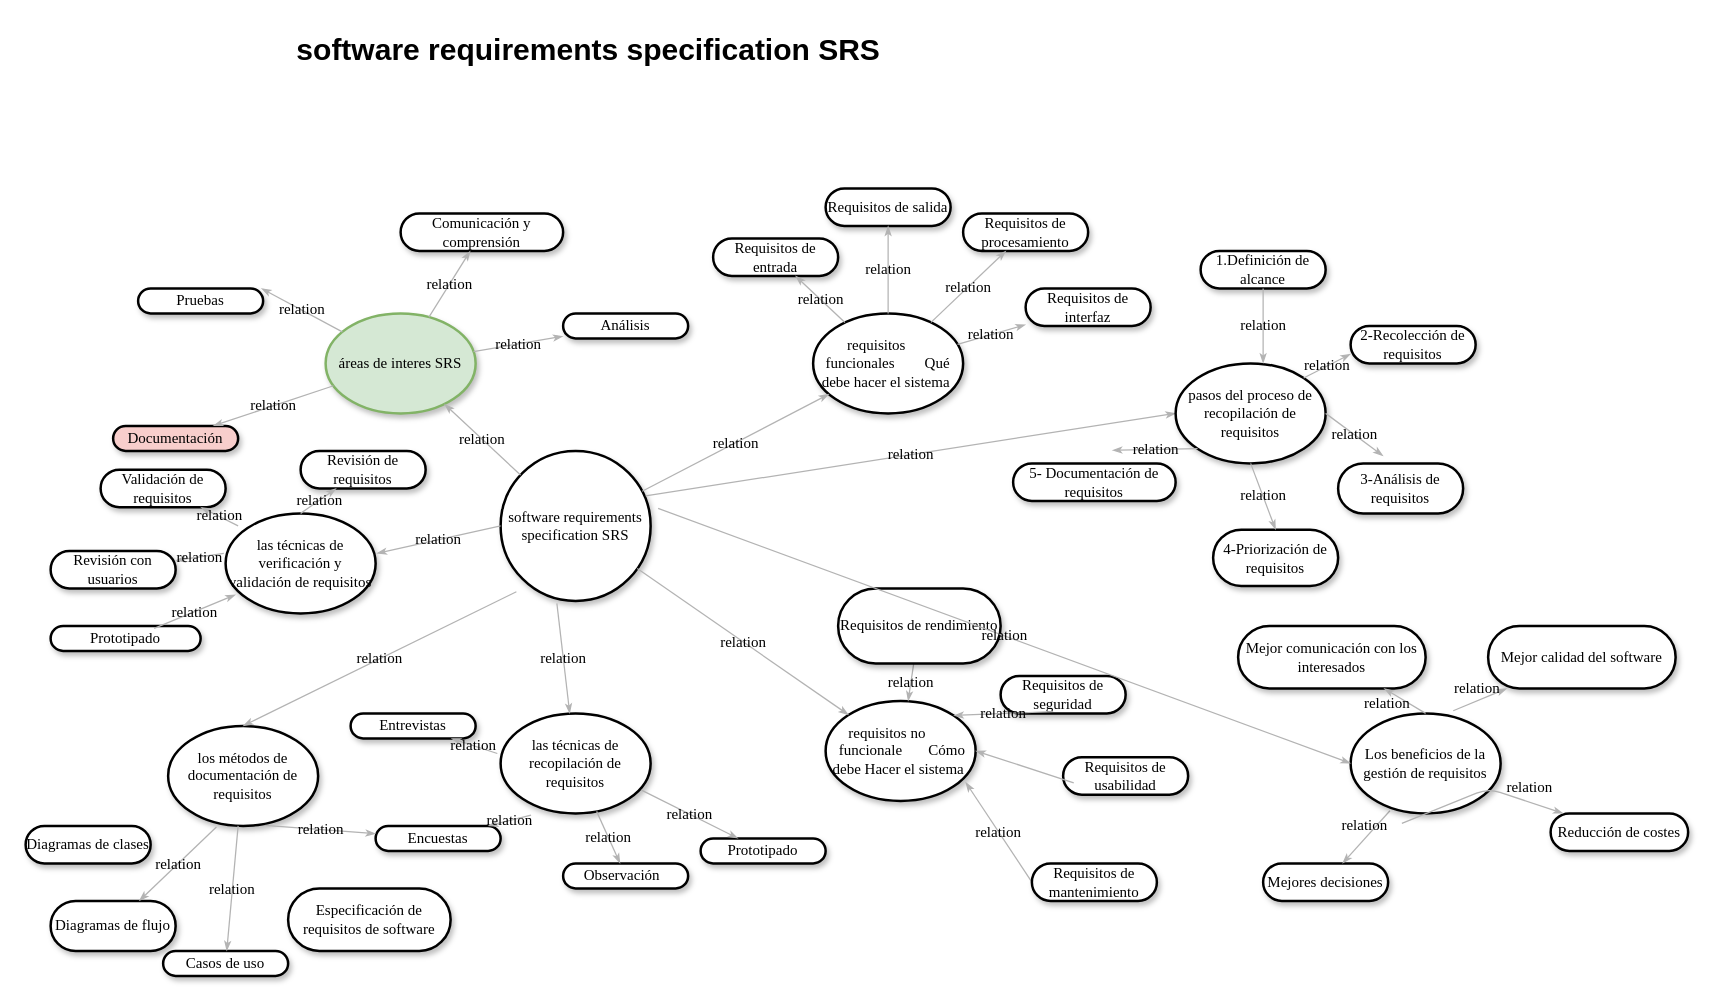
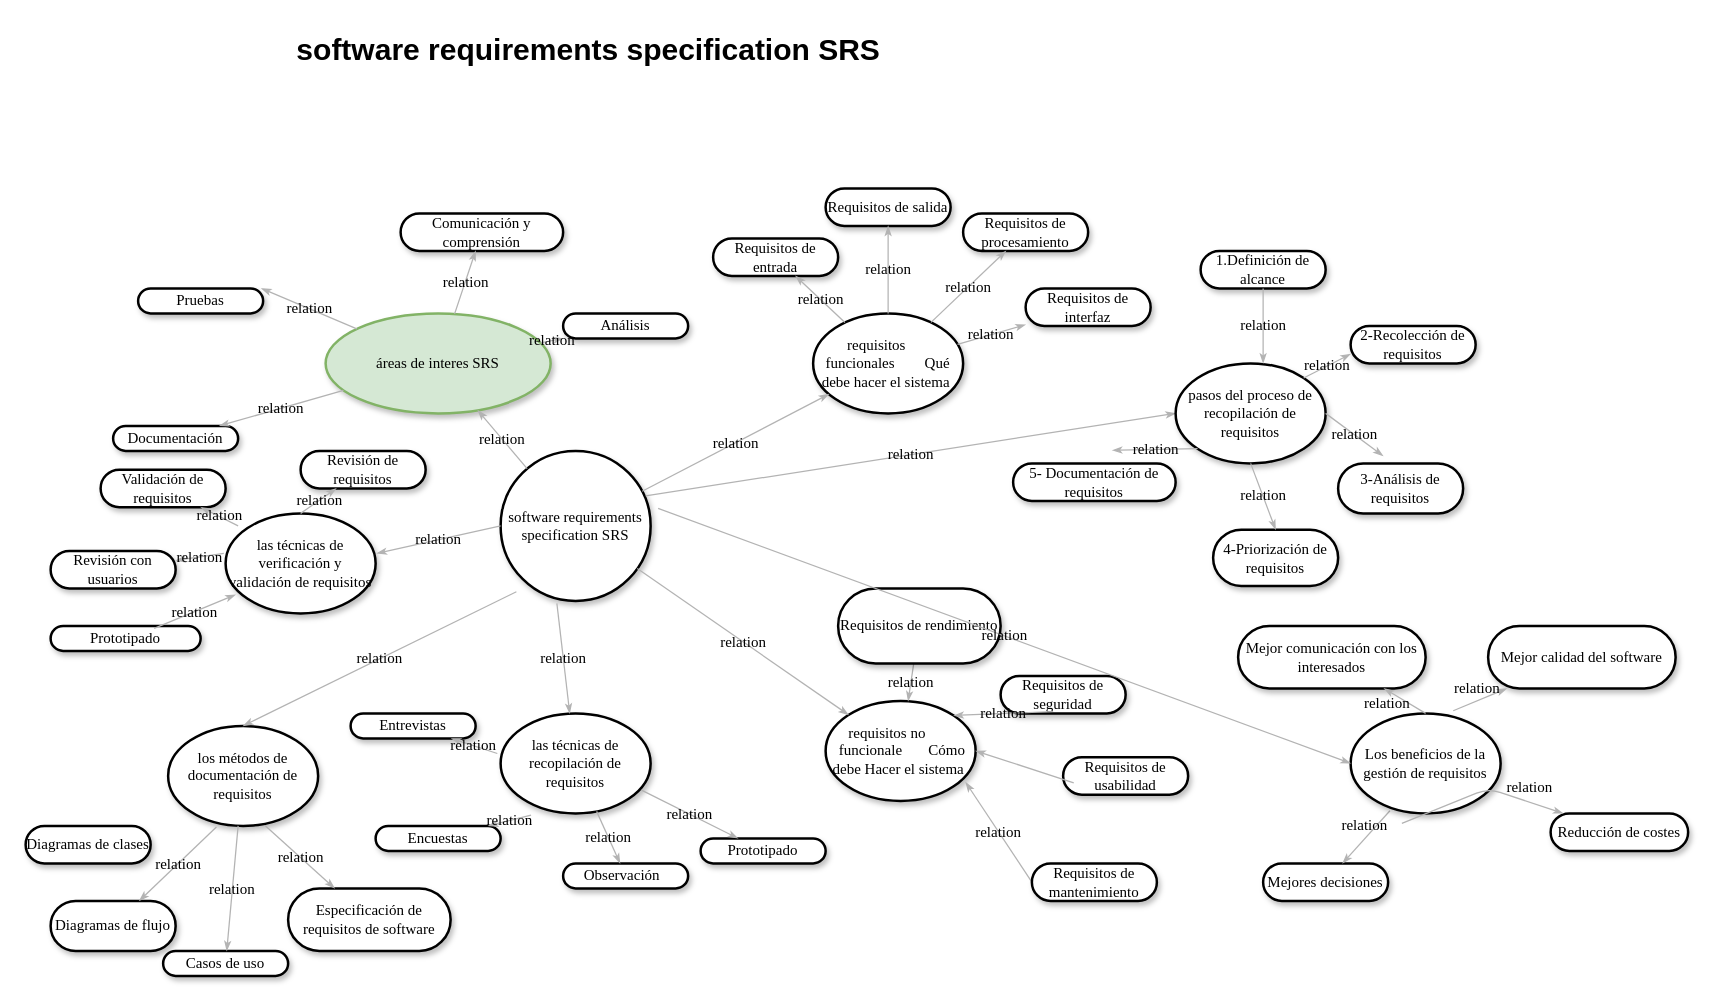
(401, 363) -> (438, 363)
(176, 438) -> (176, 438)
(320, 829) -> (300, 856)
